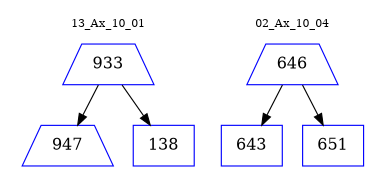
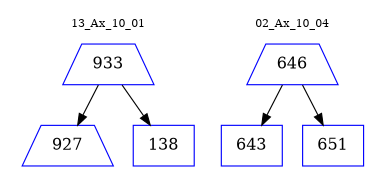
(68, 146) -> (68, 146)
